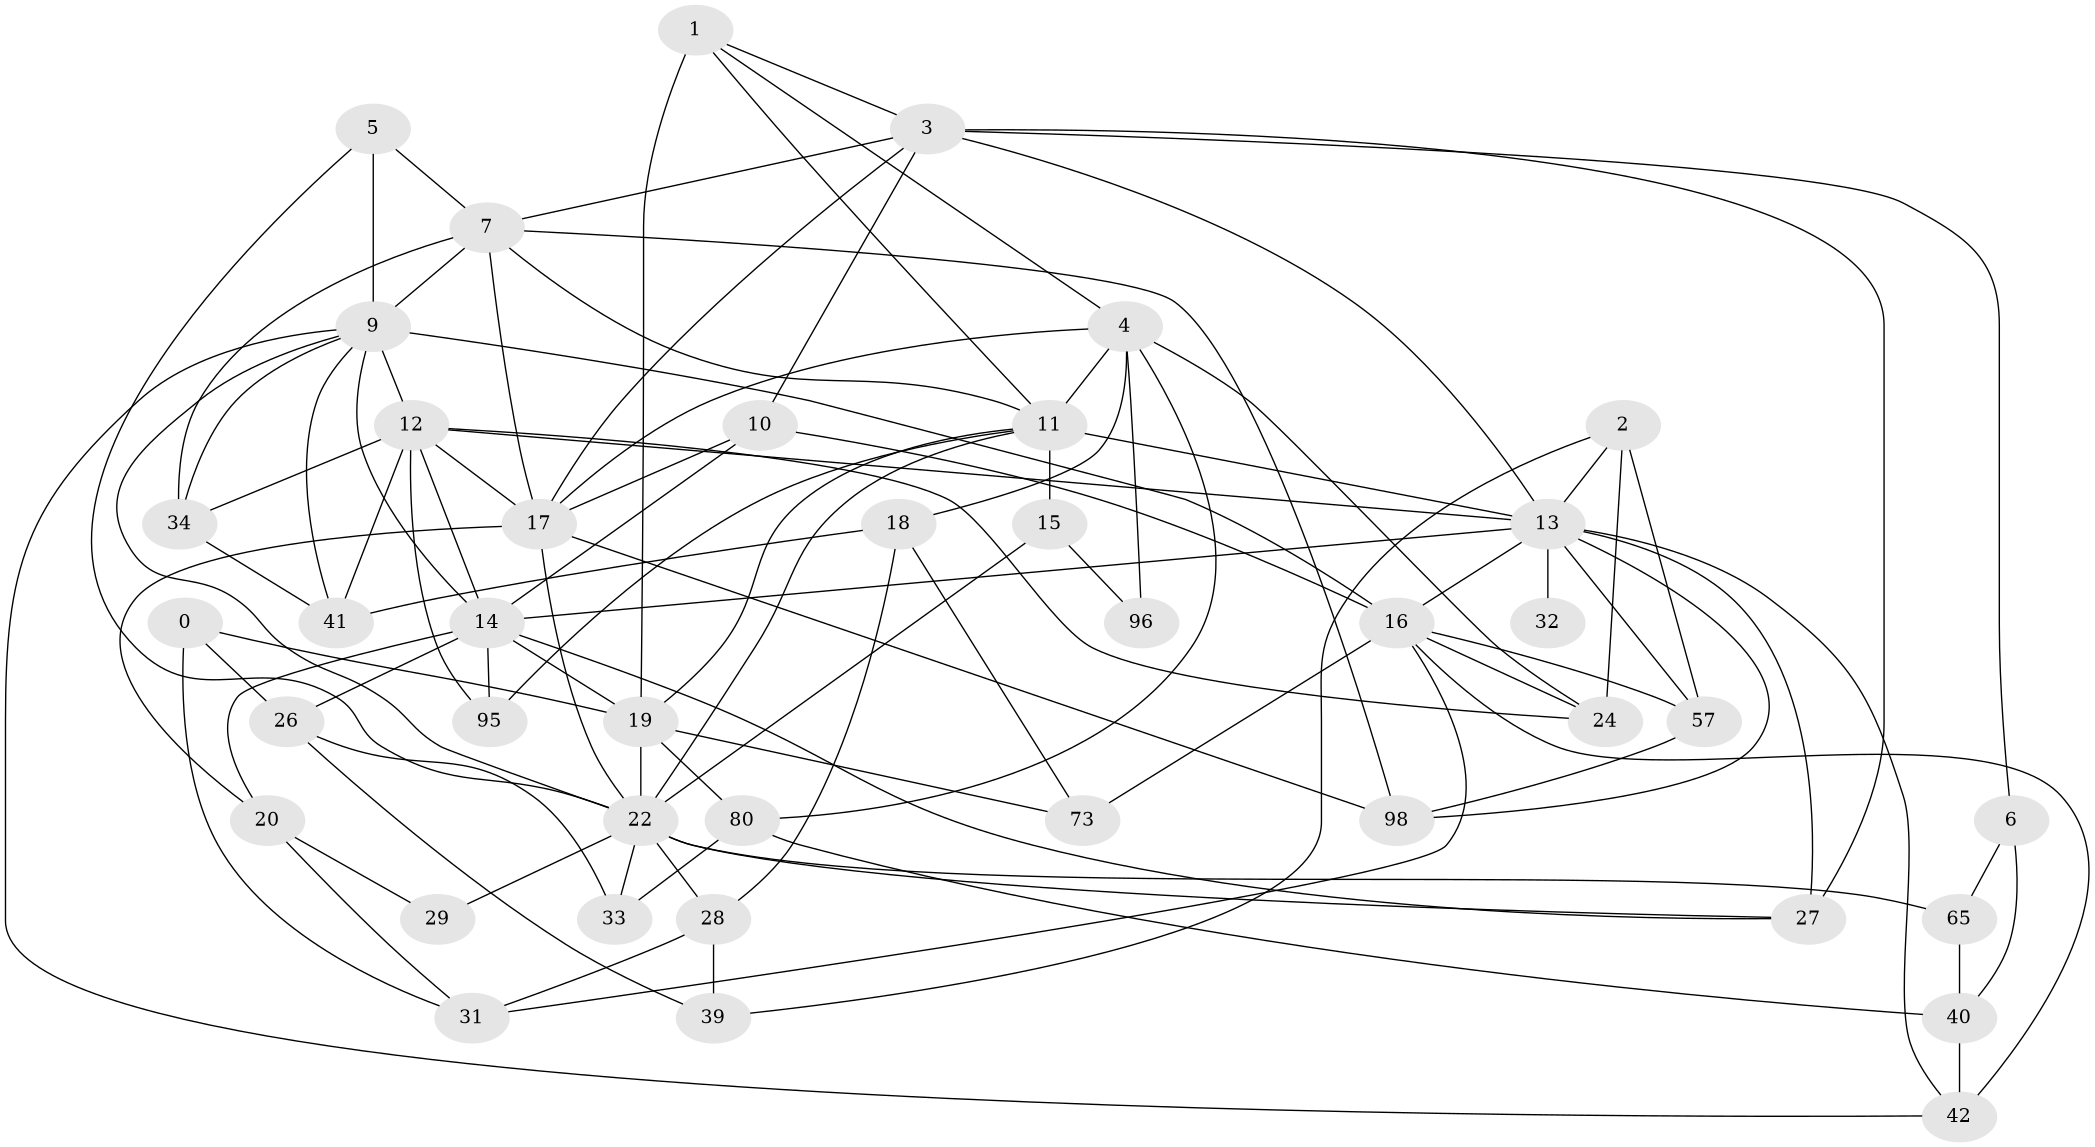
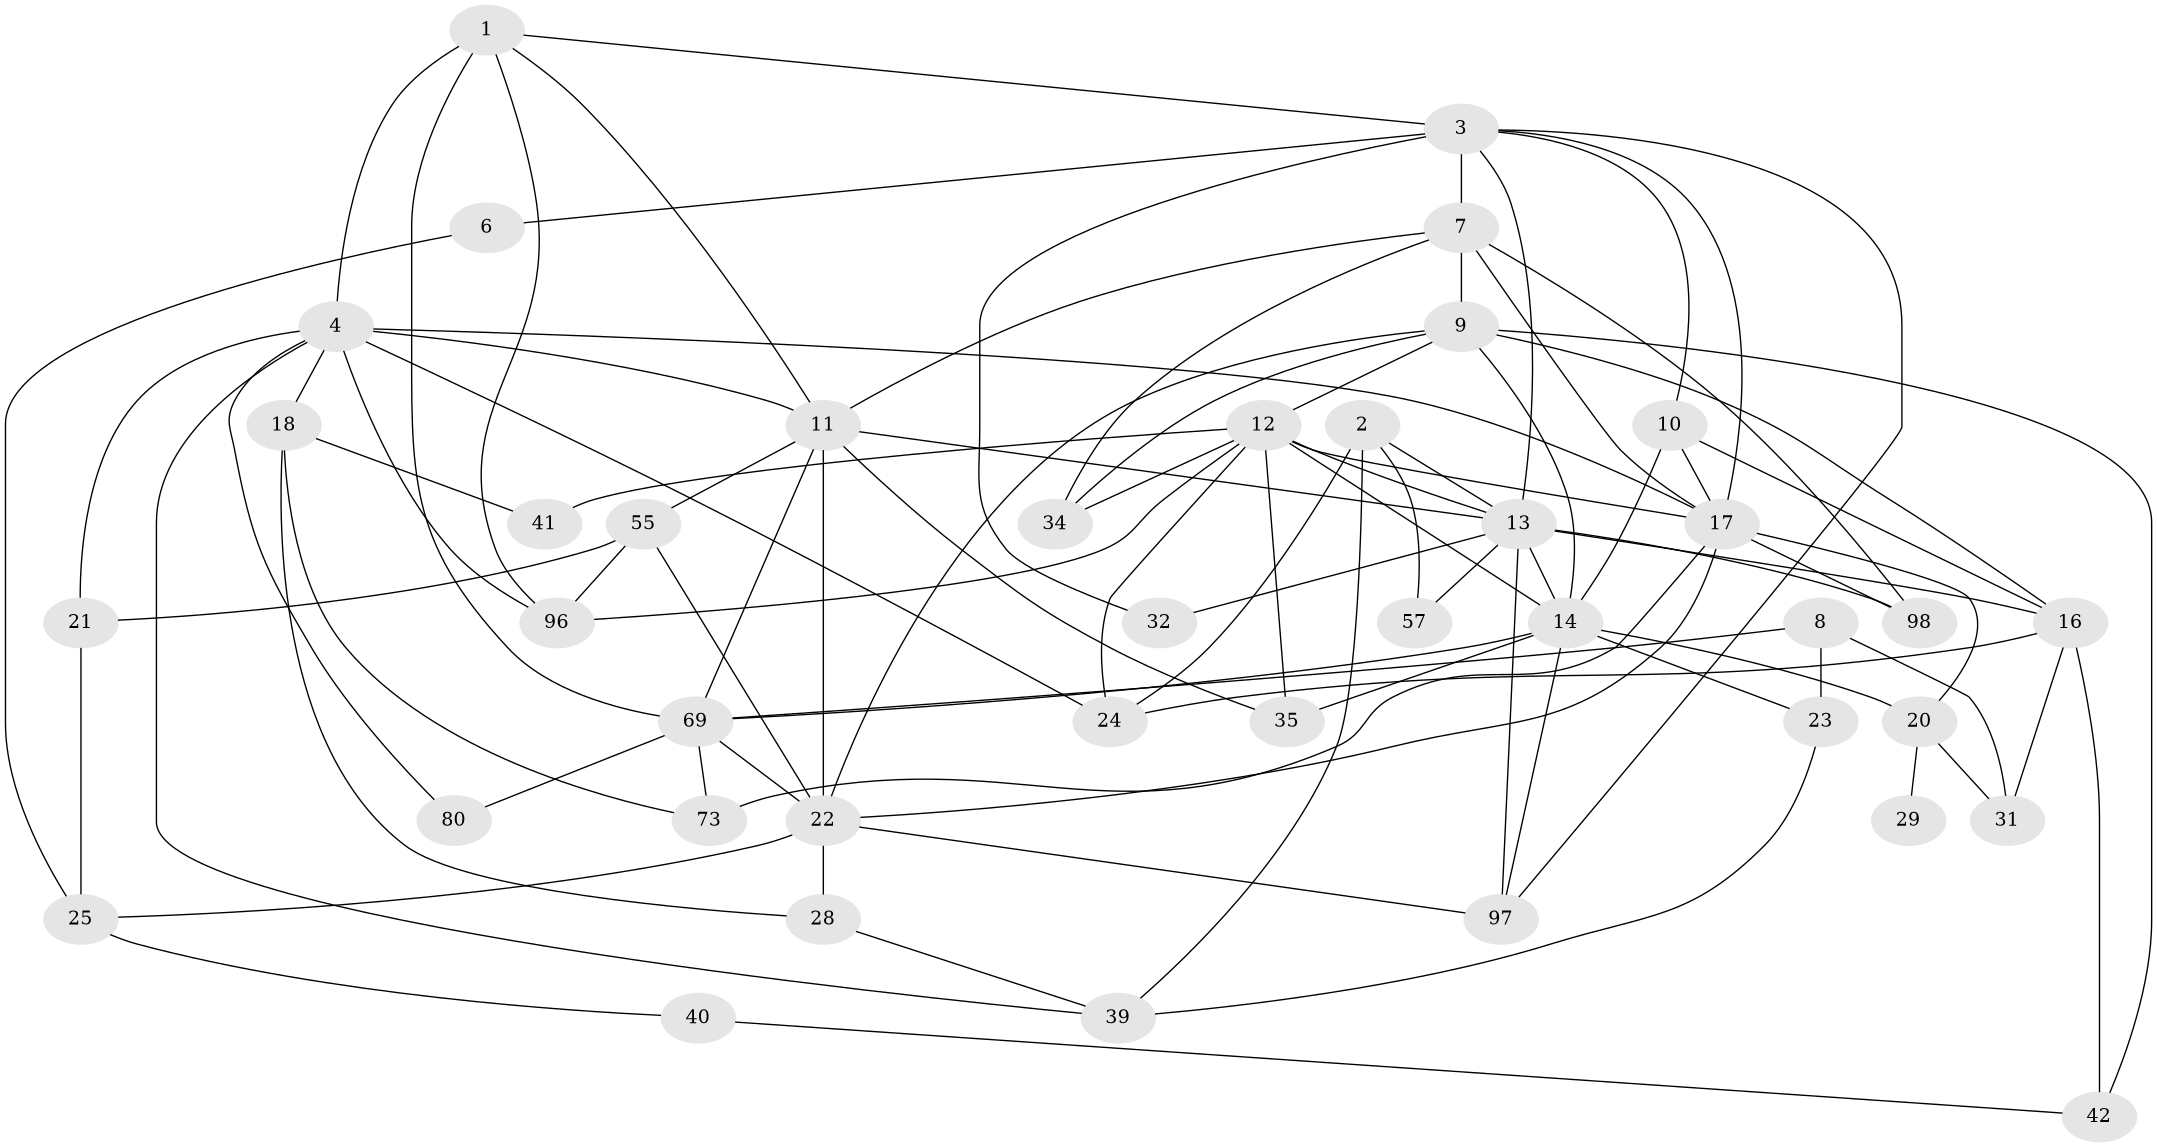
(373, 129) -> none
none -> (1017, 272)
none -> (525, 322)
(307, 455) -> none
(1050, 524) -> (644, 524)
(258, 574) -> none
none -> (953, 584)
none -> (81, 623)
(185, 623) -> (1821, 623)
(1555, 664) -> none
(1873, 715) -> none
(287, 722) -> (1821, 722)
(490, 722) -> (1287, 722)
(641, 722) -> (696, 722)
(1240, 722) -> (1309, 756)
(1555, 779) -> none
(539, 870) -> none
none -> (303, 896)
(615, 919) -> none
(1809, 919) -> (1501, 919)
(1960, 919) -> (81, 919)
(2013, 925) -> none
(1343, 952) -> none
(595, 972) -> none
